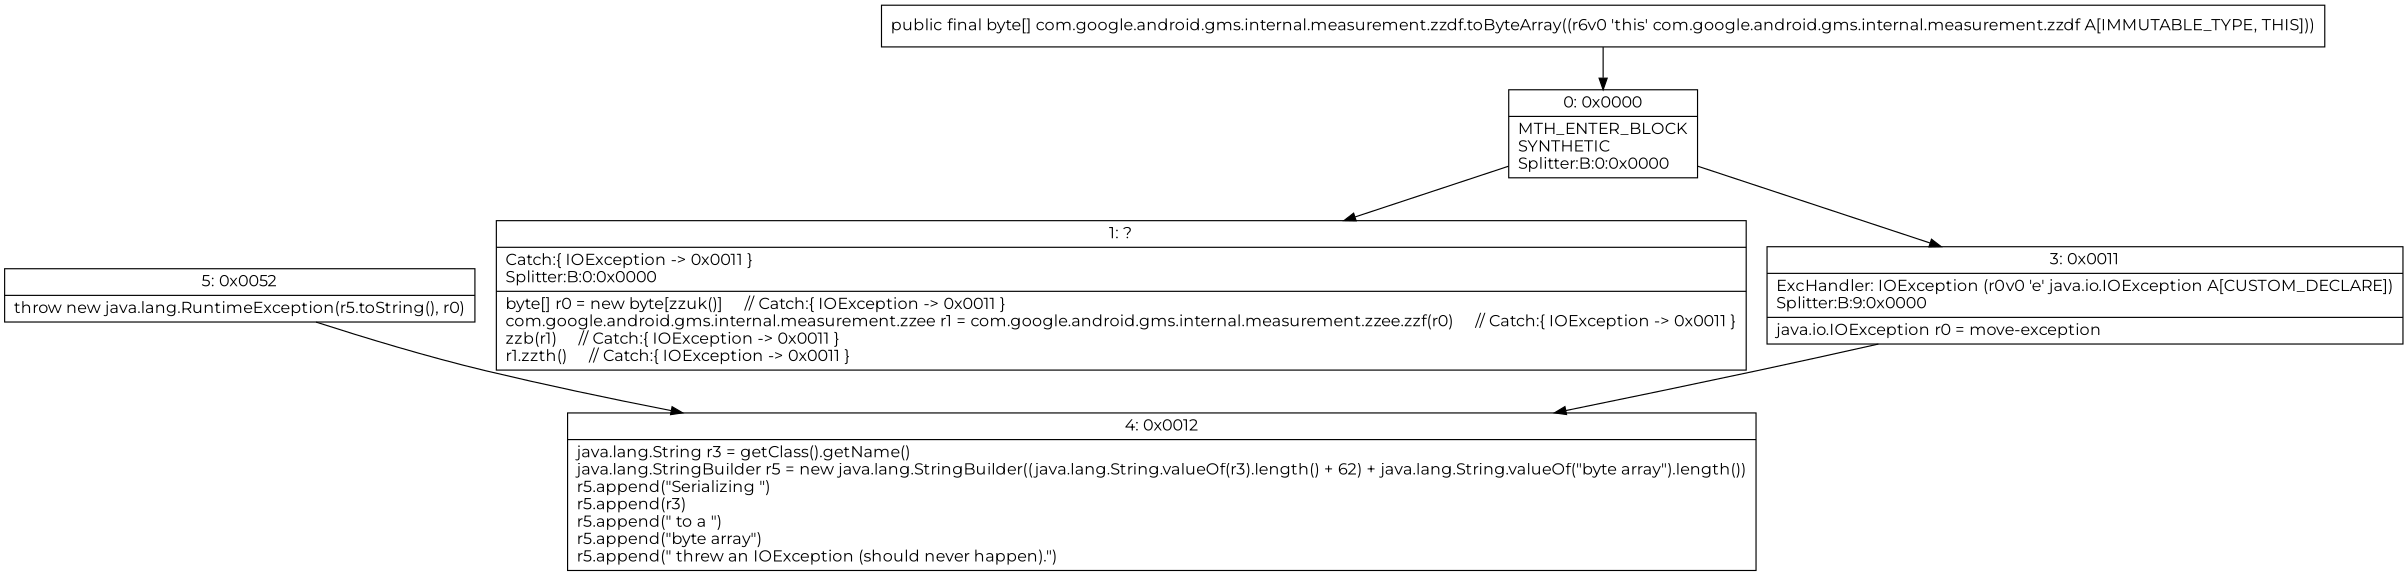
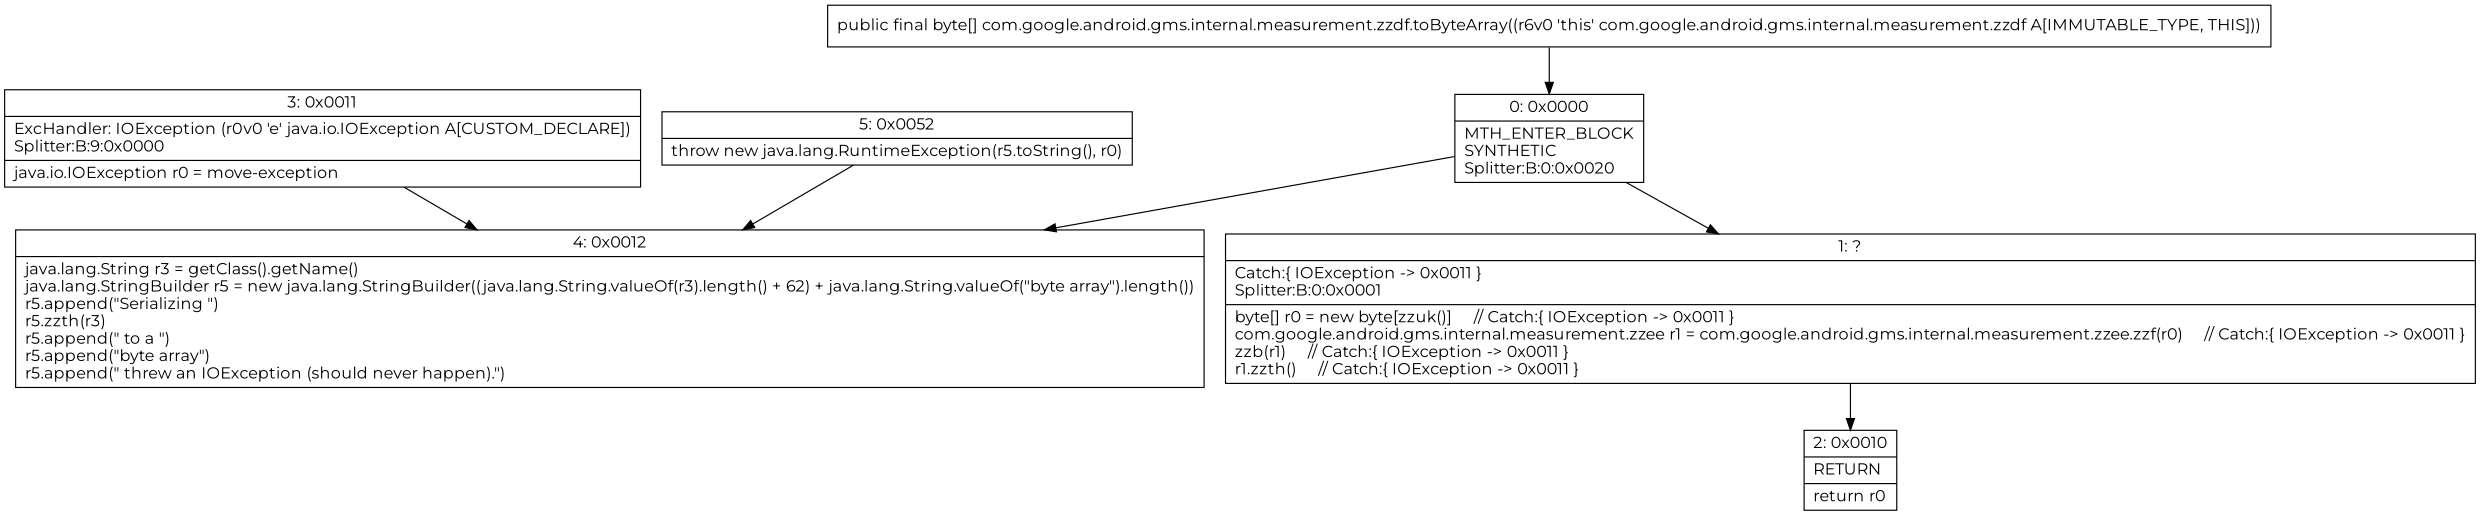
(1594, 164) -> (1539, 169)
(1814, 205) -> (1255, 192)
(581, 277) -> (1308, 291)
none -> (1850, 470)
(632, 504) -> (65, 321)
